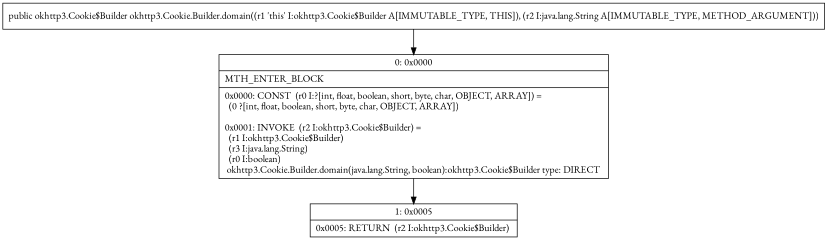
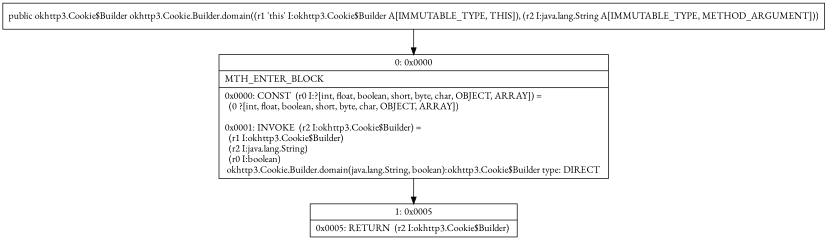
(266, 149) -> (266, 149)
